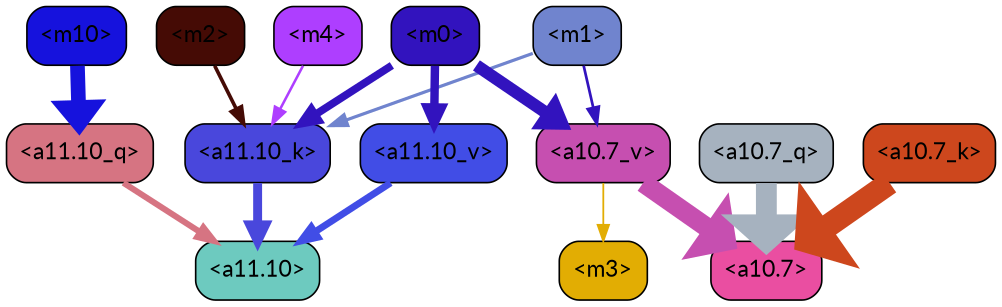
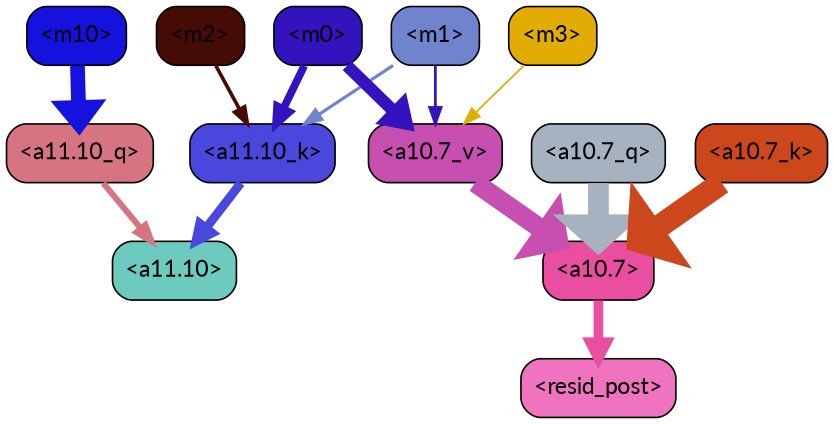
(318, 36) -> none
(434, 153) -> none
(603, 204) -> (500, 89)
none -> (598, 388)
